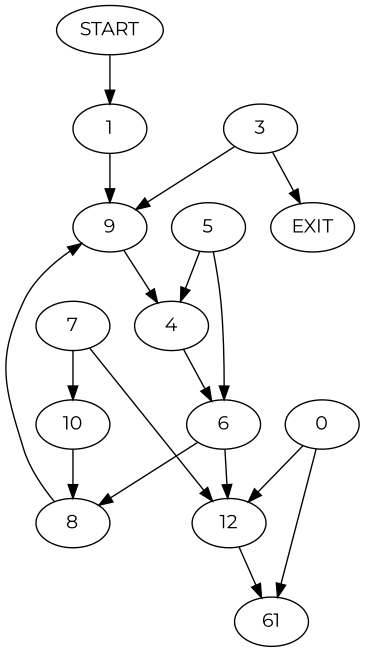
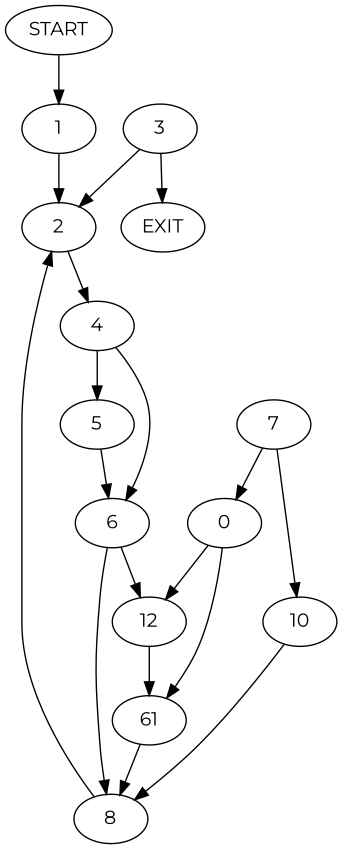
(110, 227) -> (59, 227)
(193, 270) -> (97, 369)
(147, 419) -> (252, 468)
none -> (133, 763)
